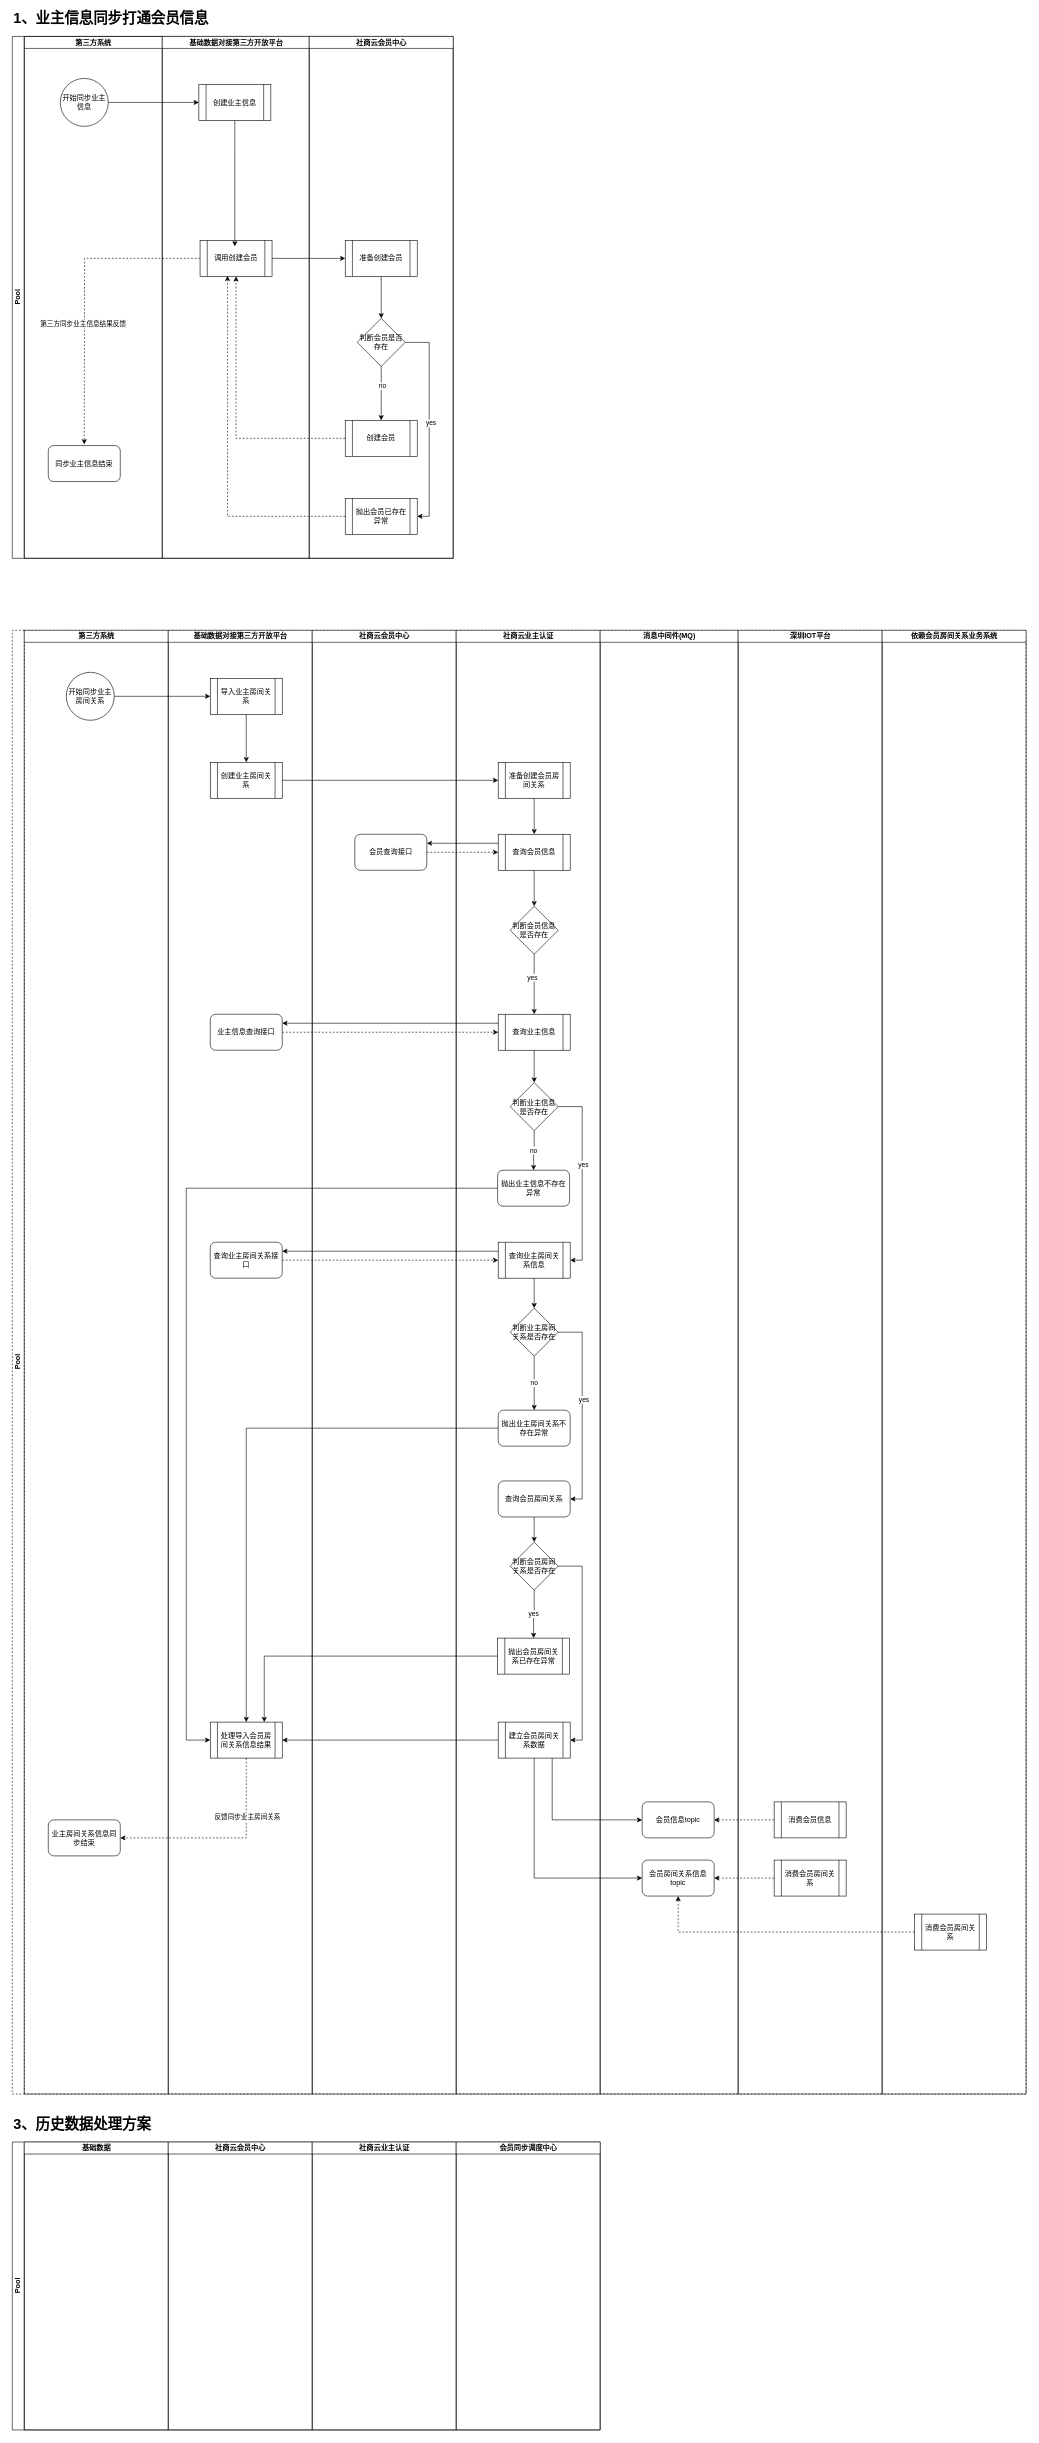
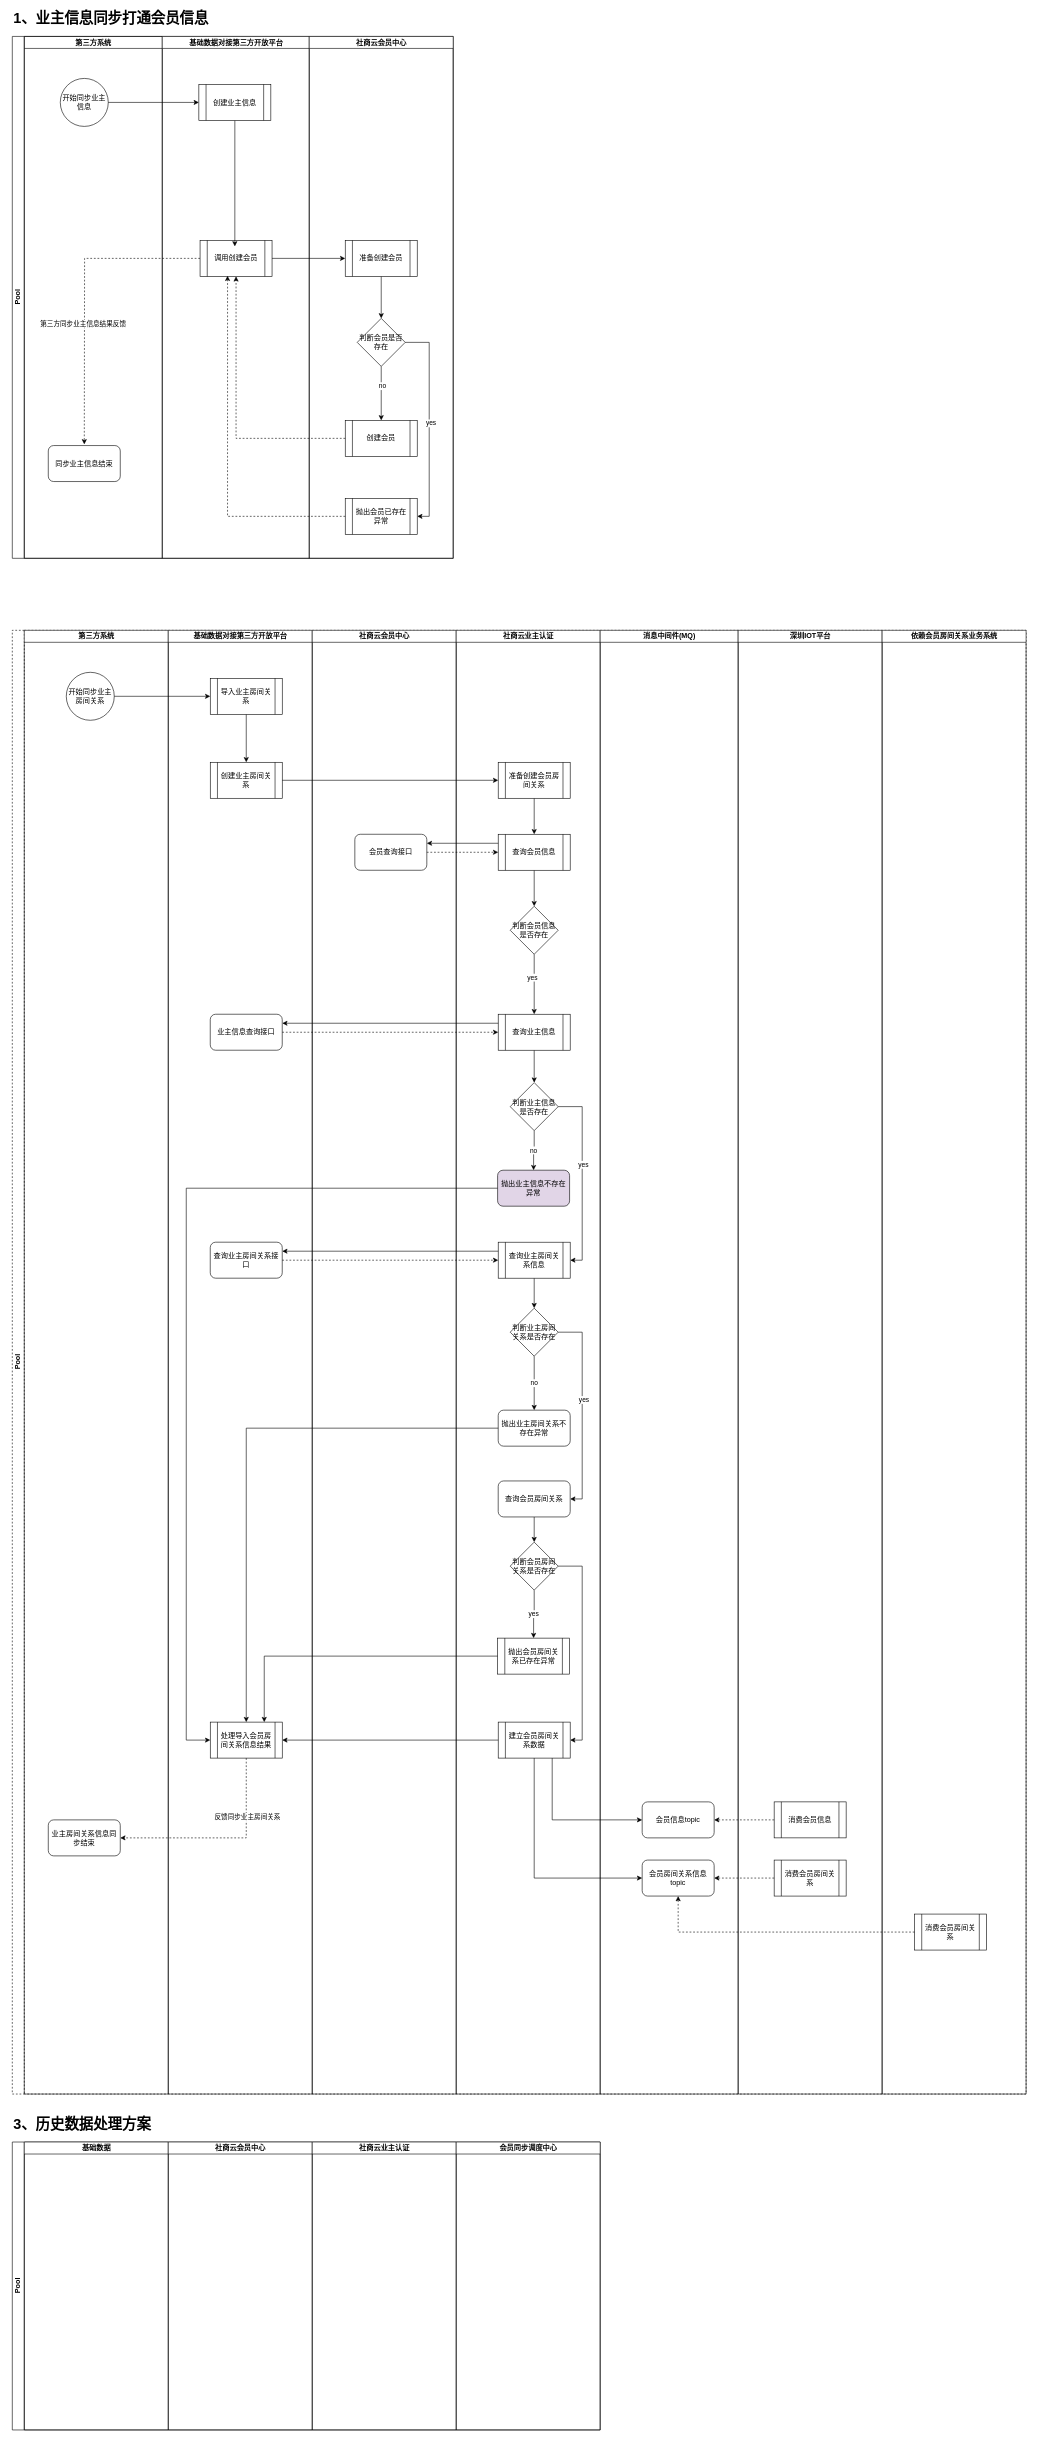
(534, 1188) -> (534, 1188)
